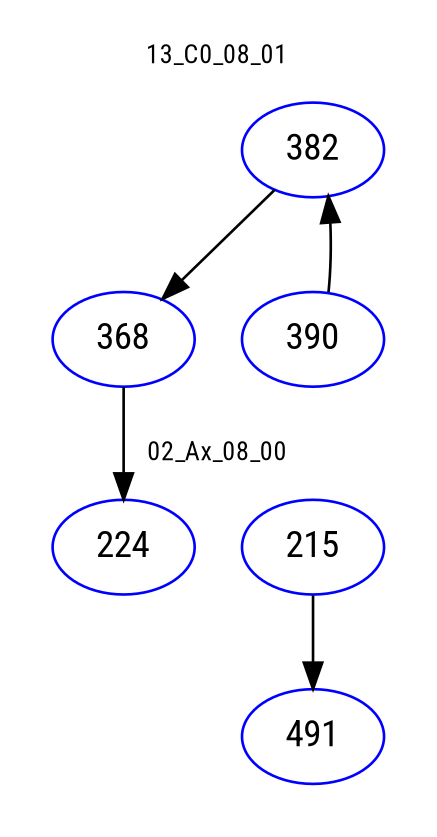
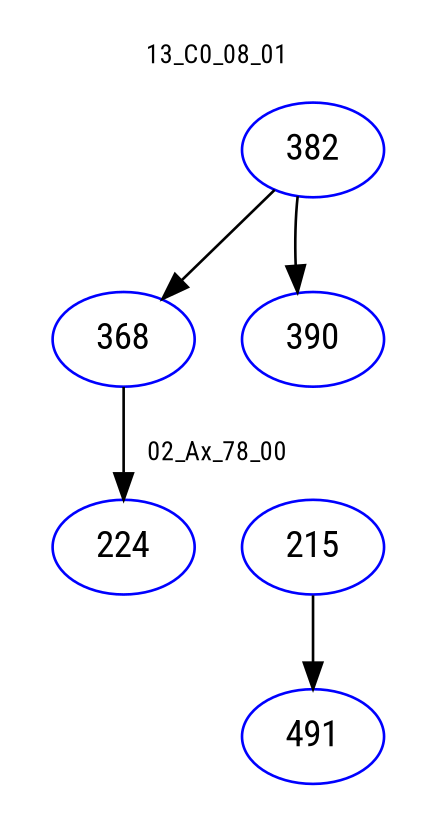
(331, 258) -> (295, 231)
(218, 454) -> (218, 454)
